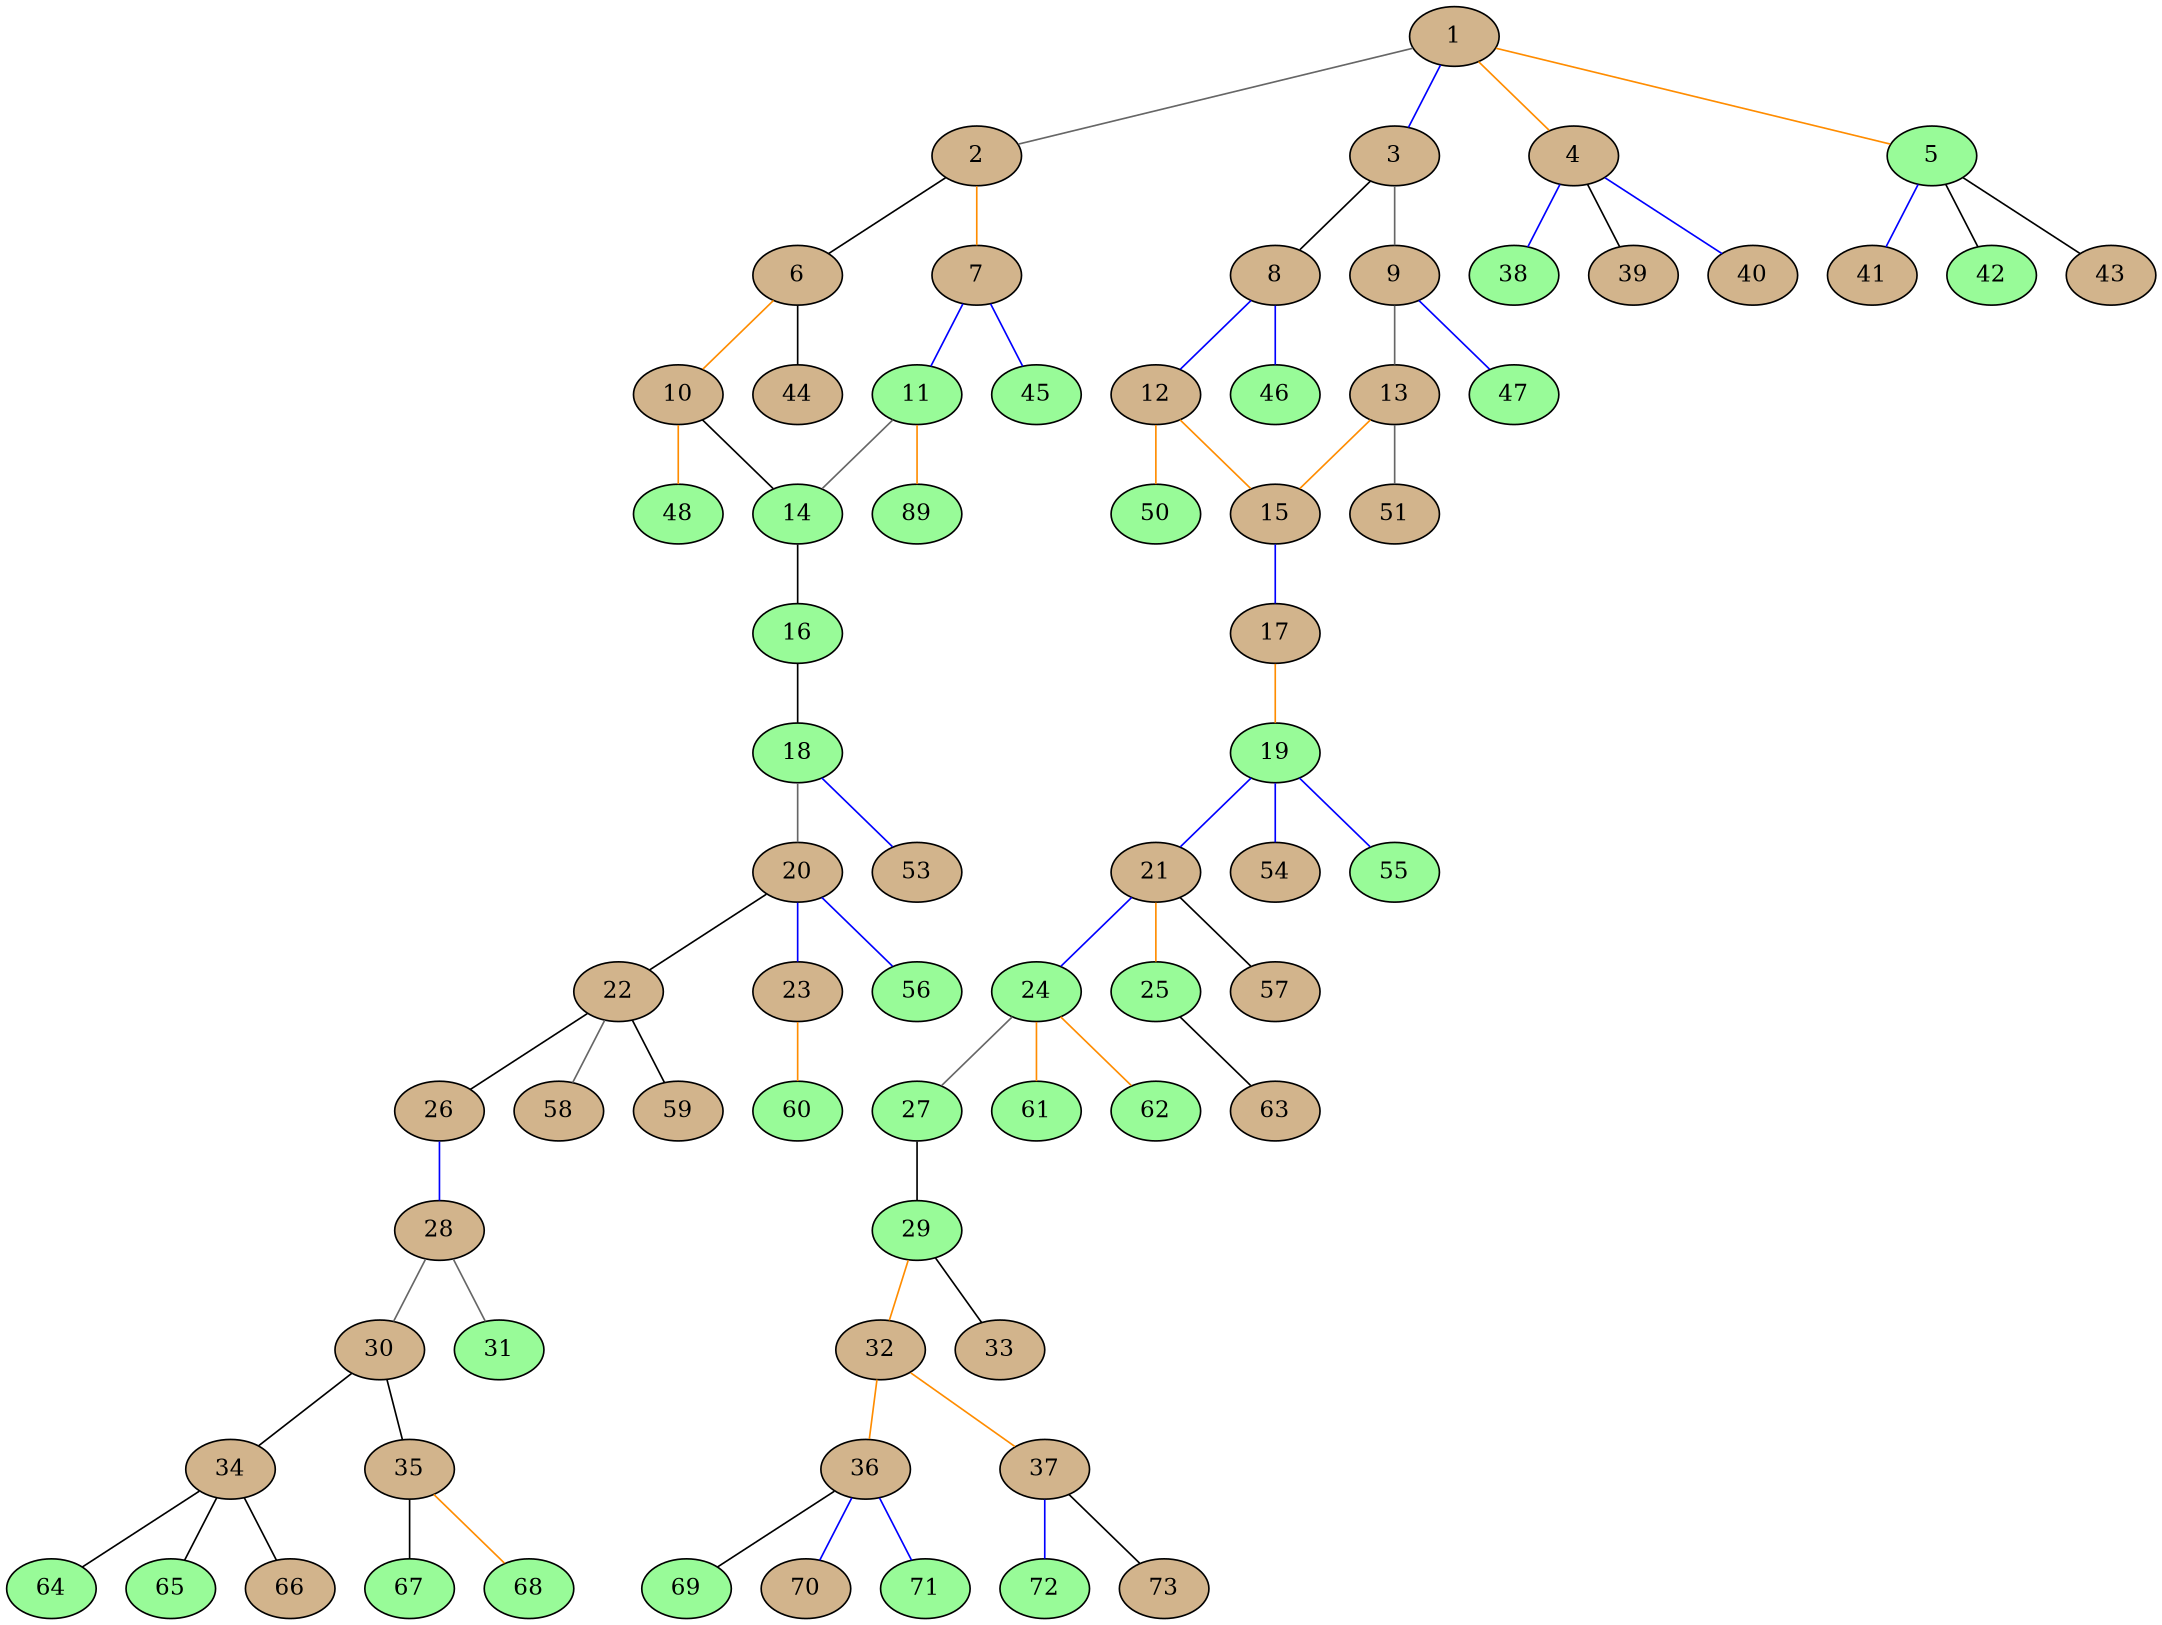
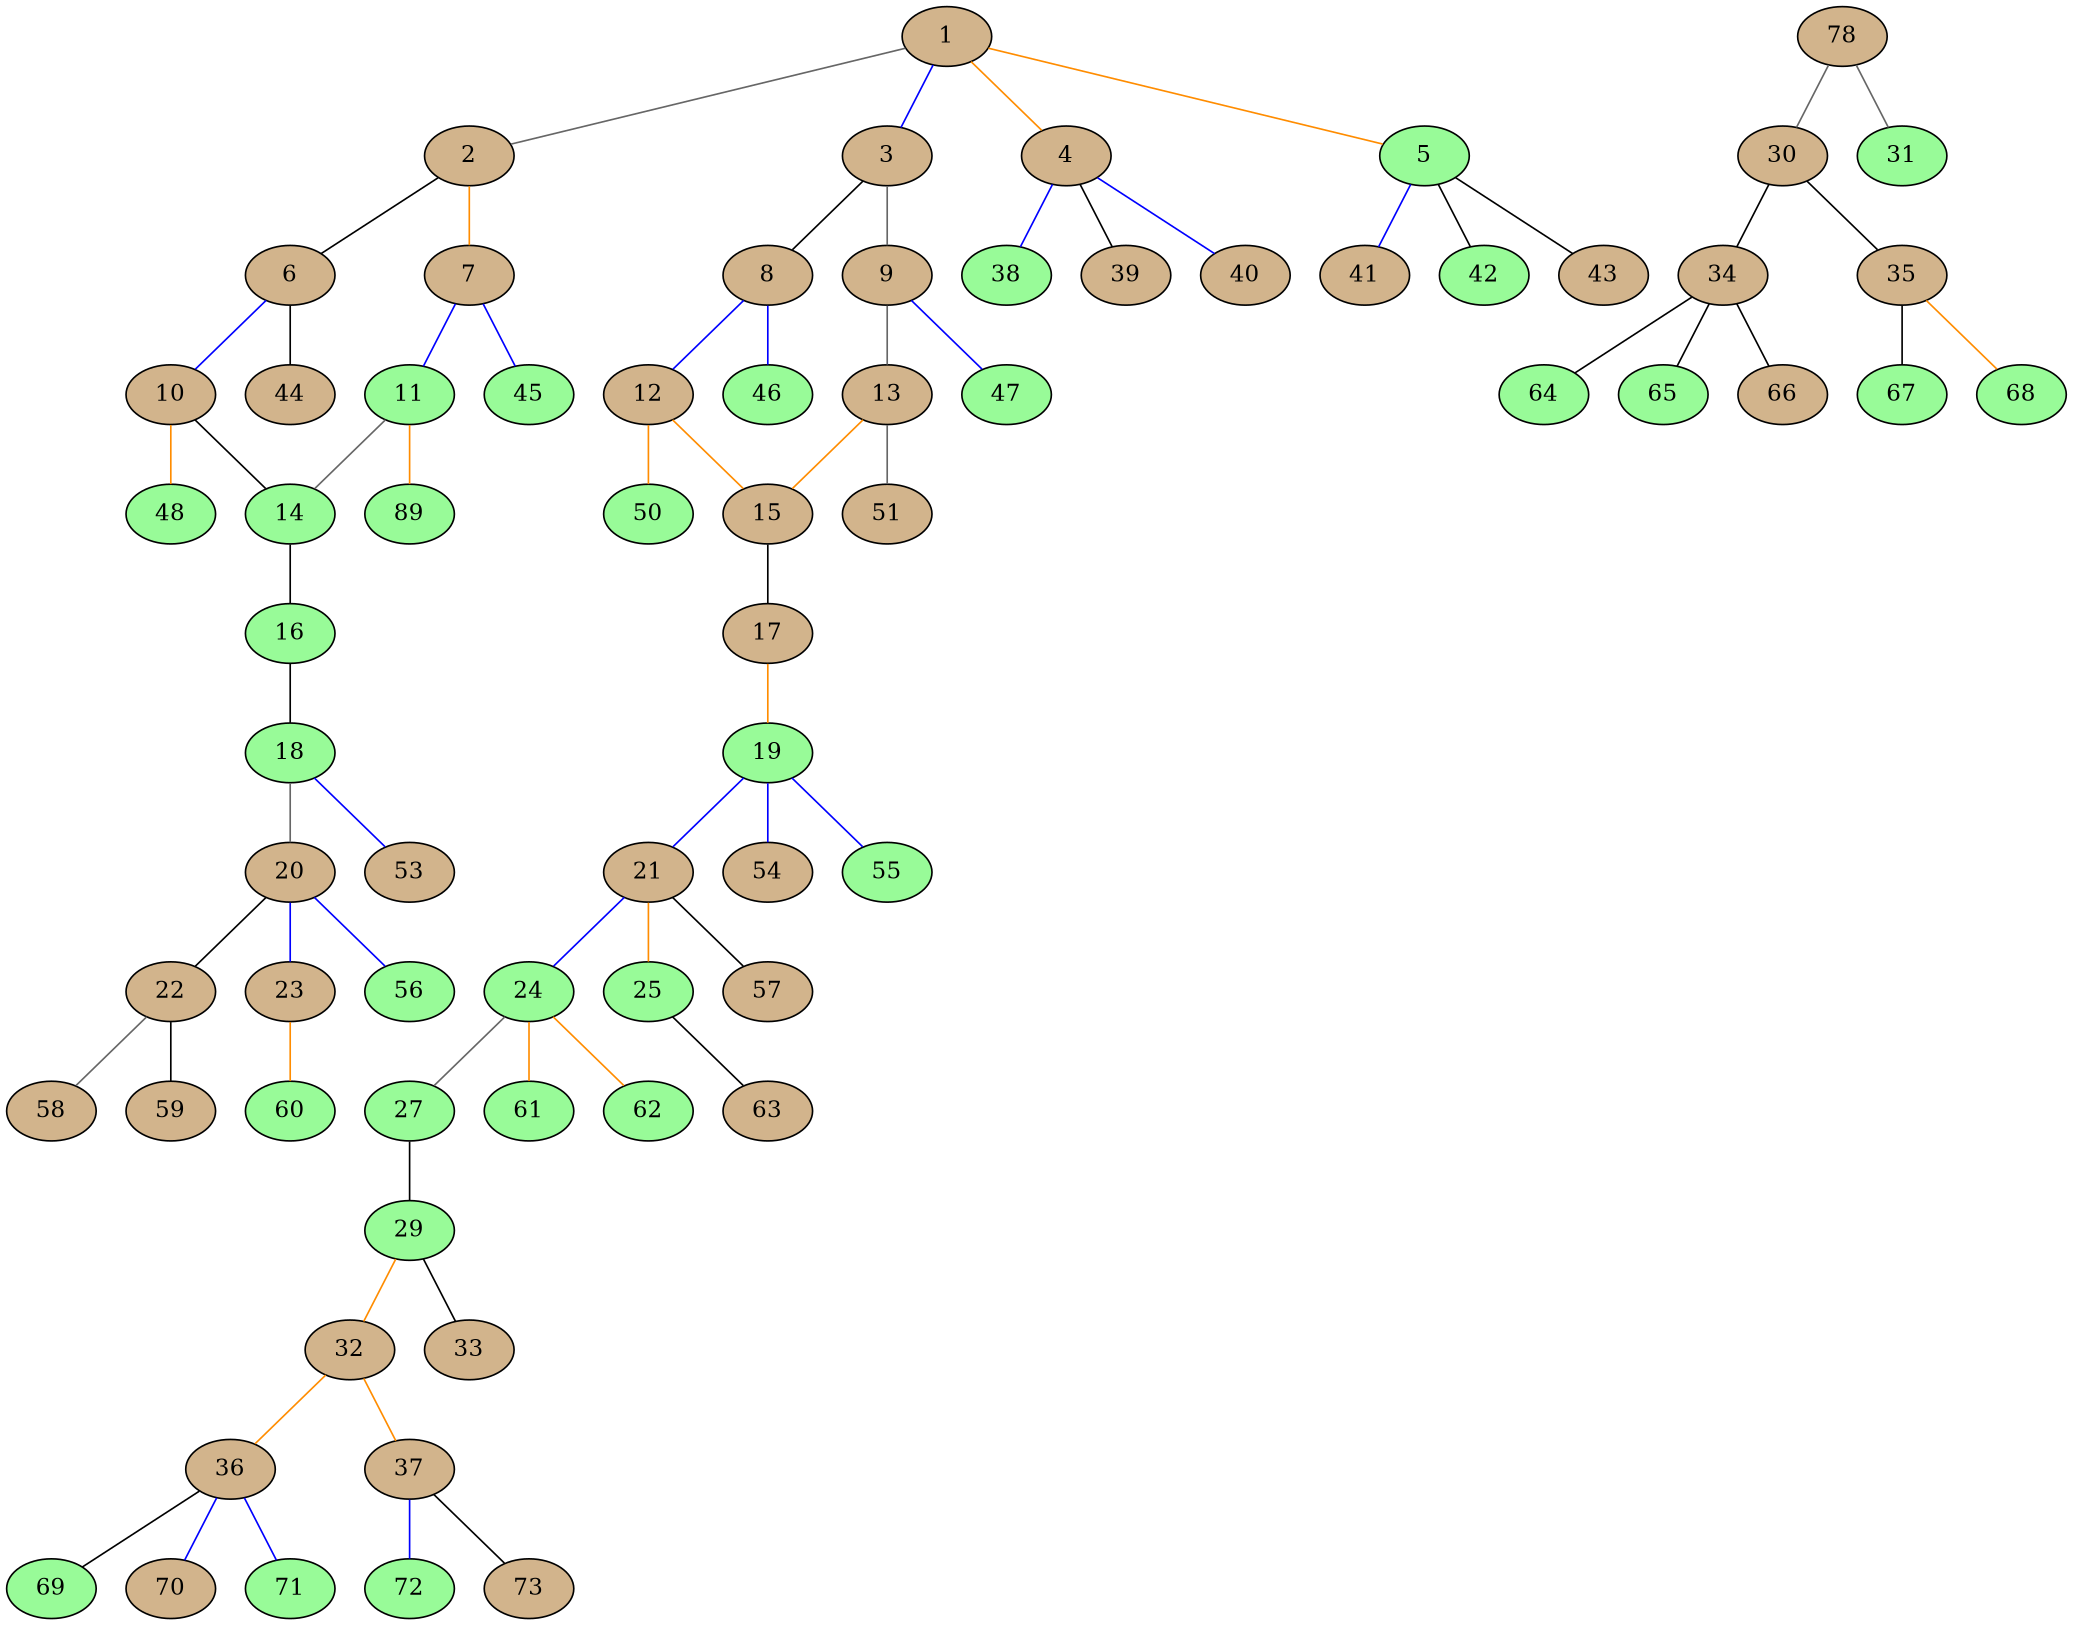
(738, 335) -> (231, 335)
(1275, 574) -> (768, 574)
(439, 1111) -> none
(439, 1230) -> (1842, 36)
